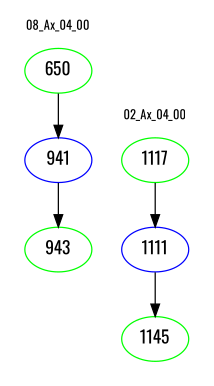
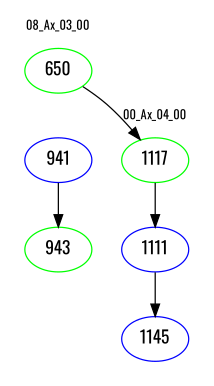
(58, 27) -> (58, 27)
(58, 109) -> (120, 117)
(155, 116) -> (155, 116)
(155, 339) -> (155, 339)
